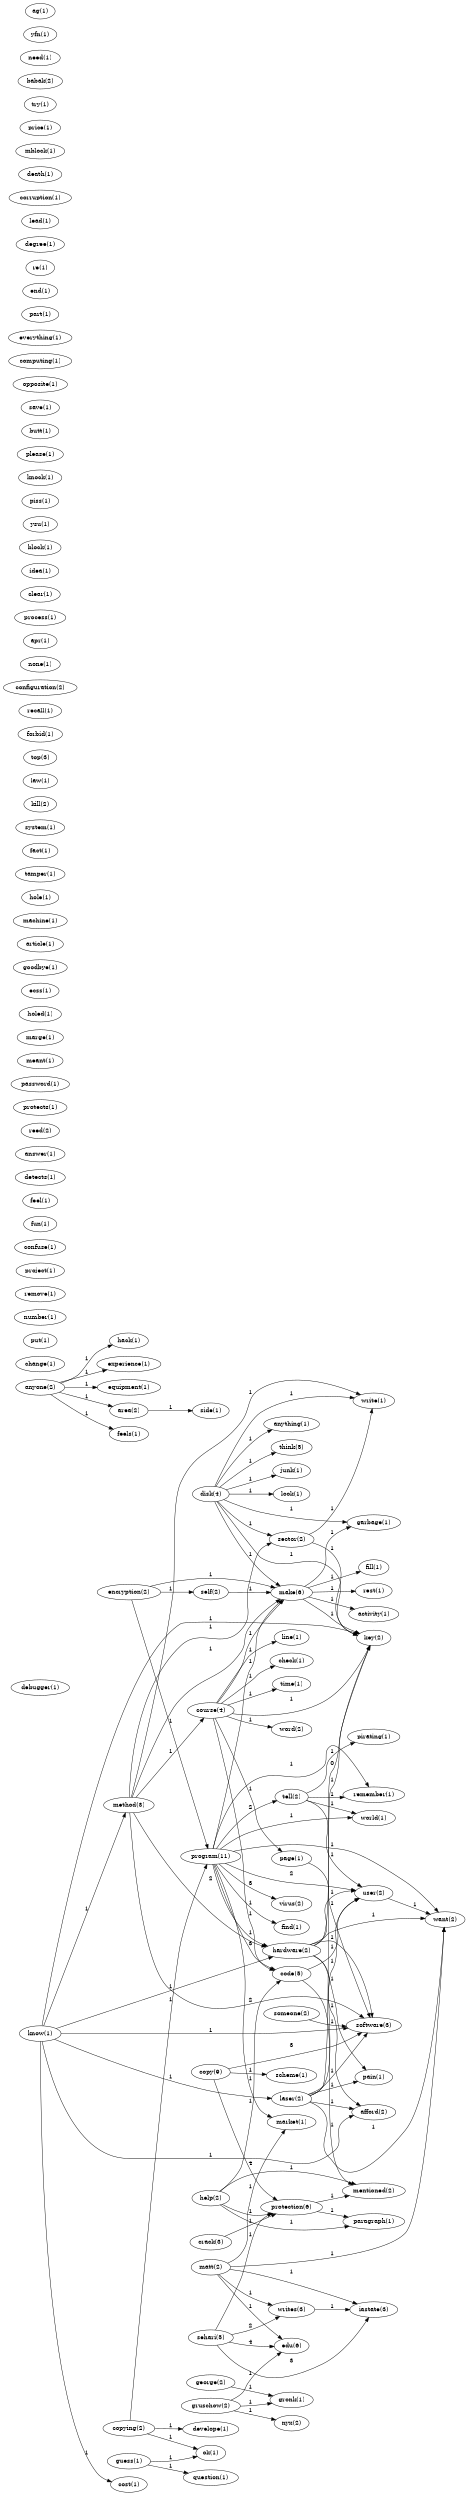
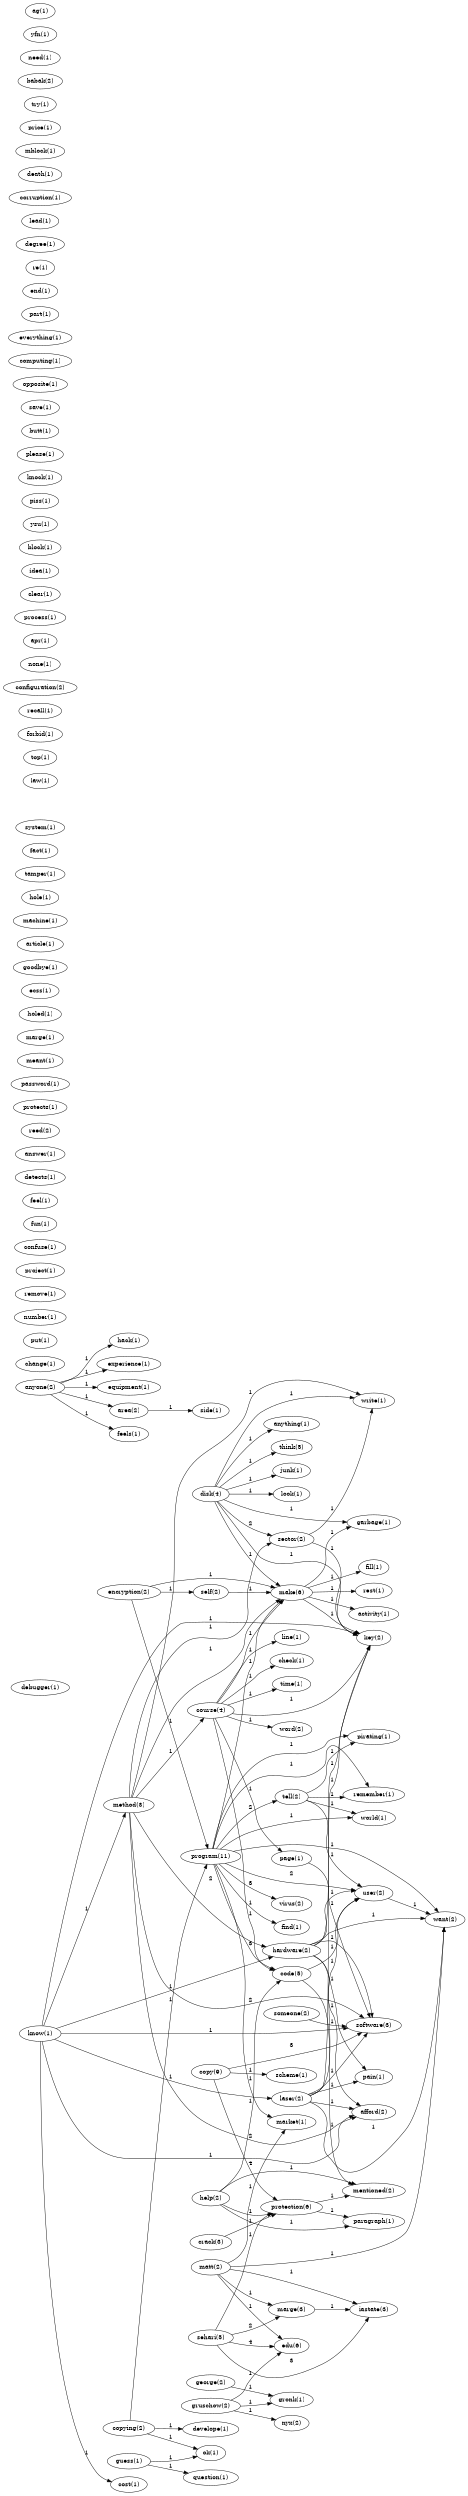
(40, 758) -> (40, 758)
(40, 804) -> none
(251, 1524) -> (251, 1524)
(332, 1763) -> (332, 1763)
(244, 1931) -> (256, 1765)
none -> (157, 2053)
(292, 2310) -> (292, 2310)
